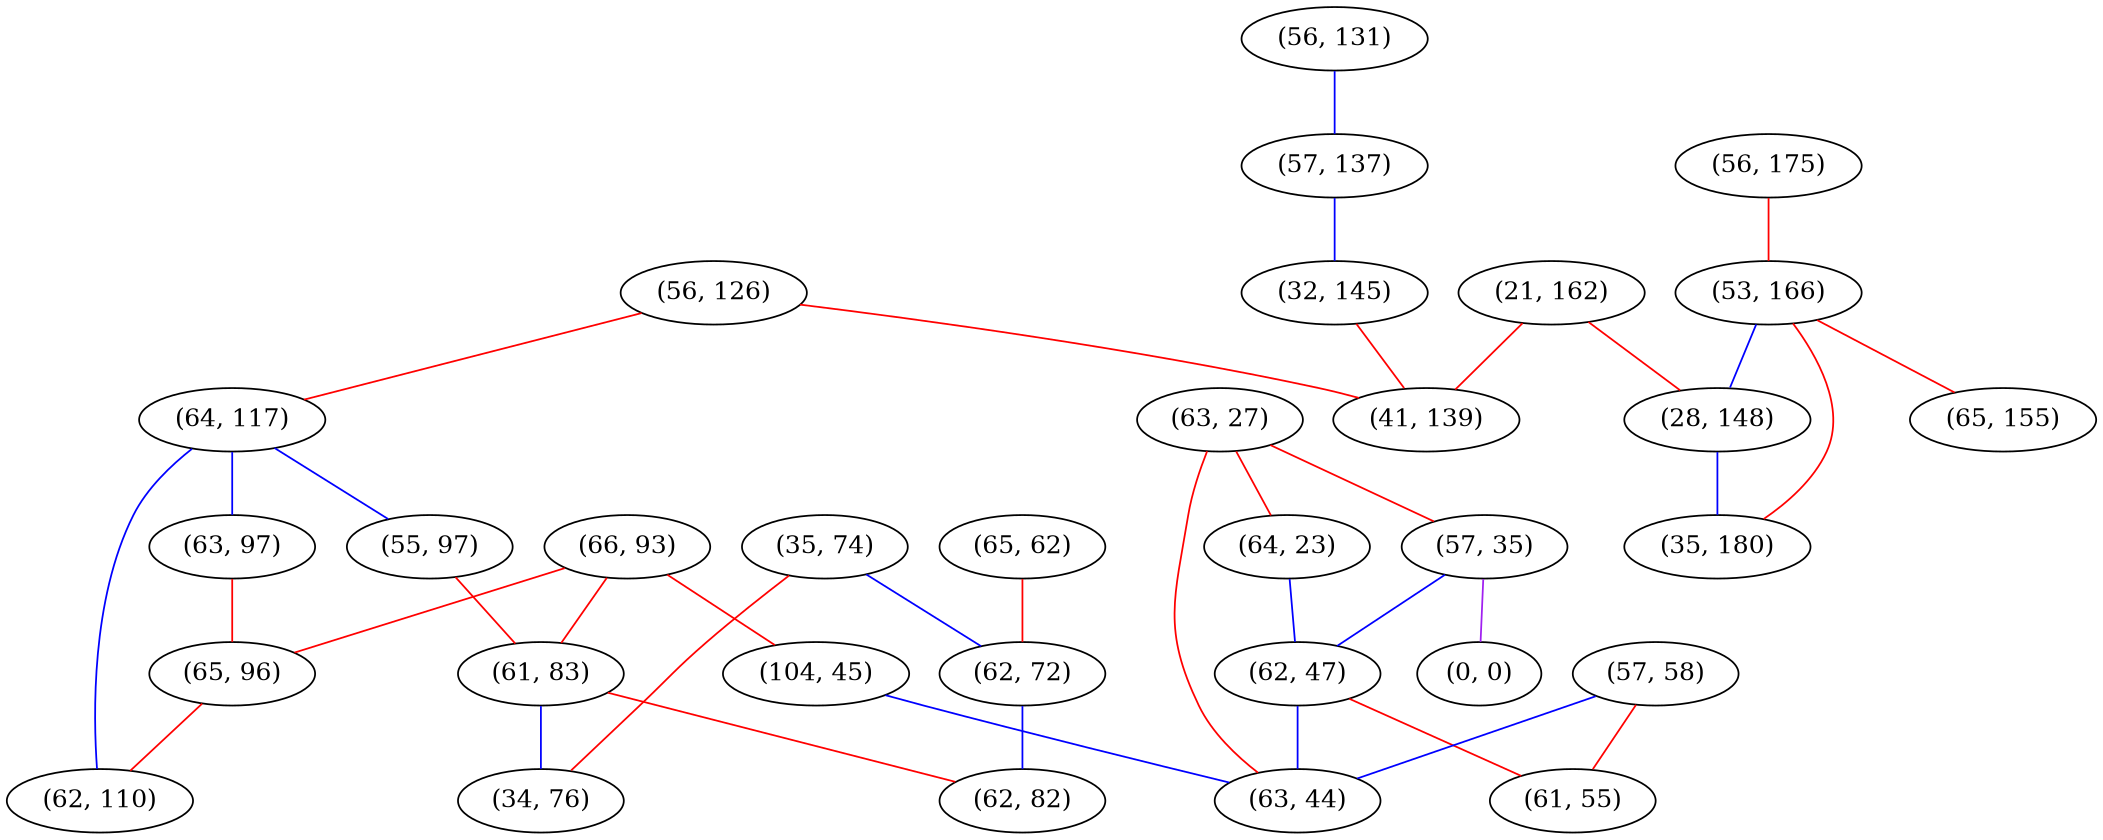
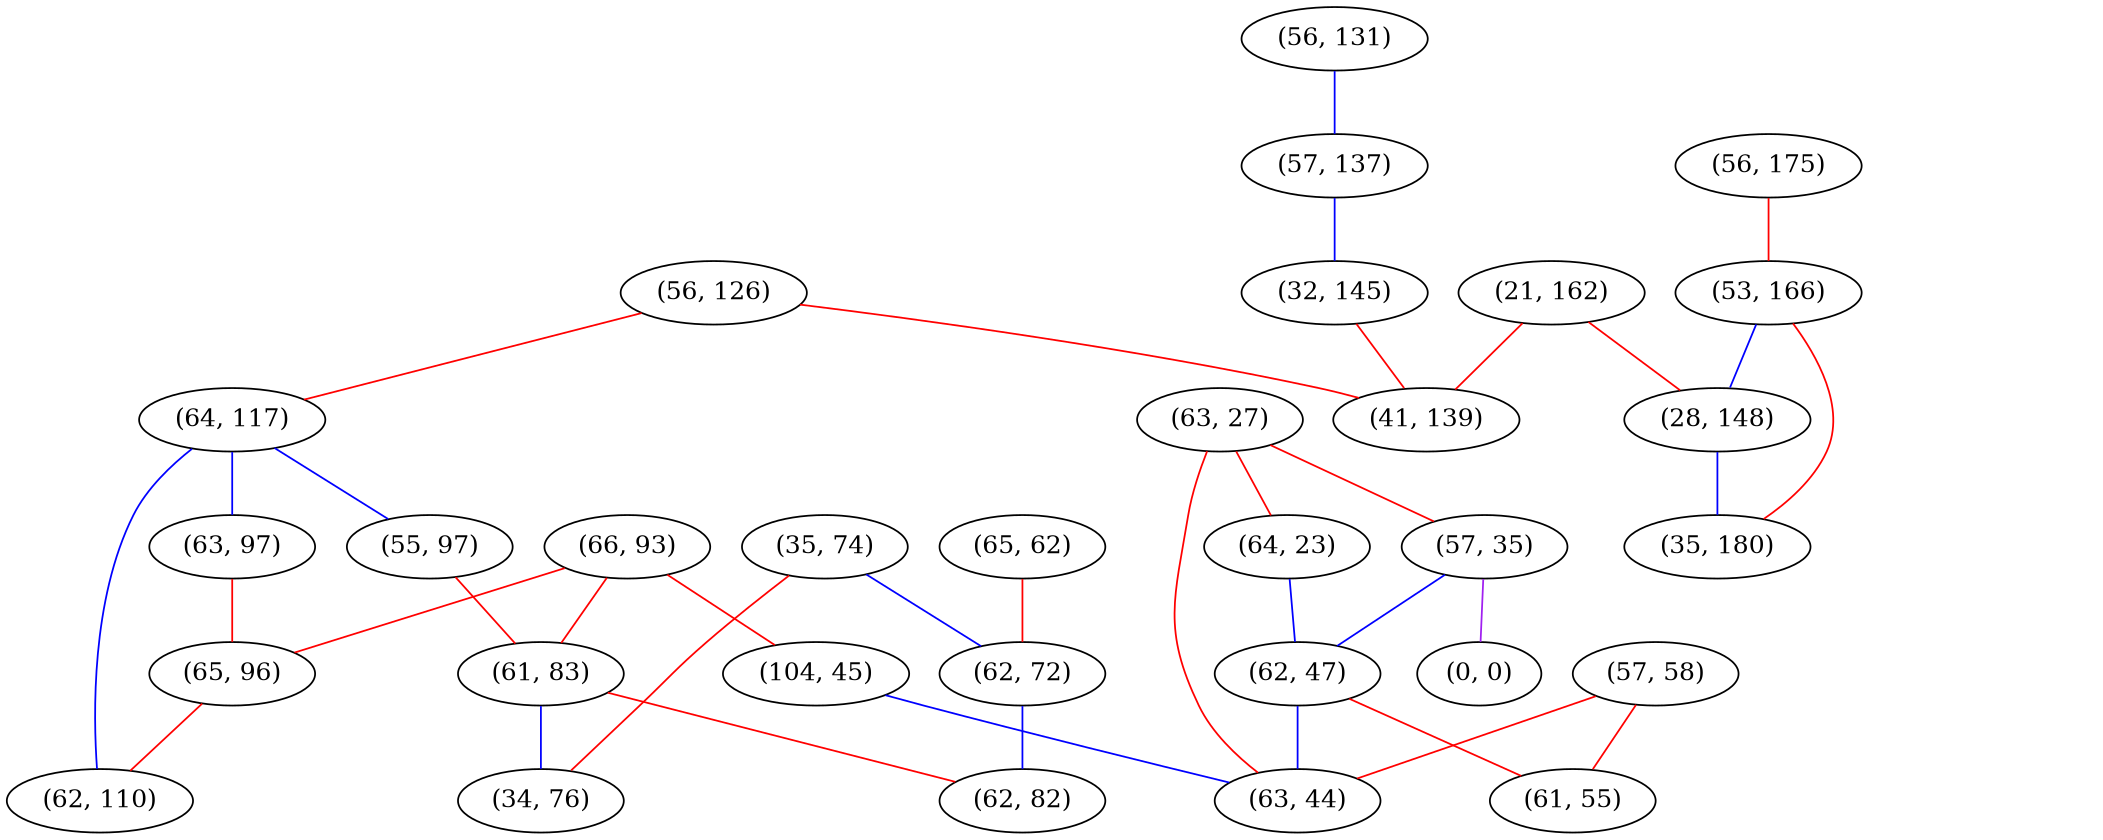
(2003, 420) -> none
(1476, 737) -> (1476, 737)
